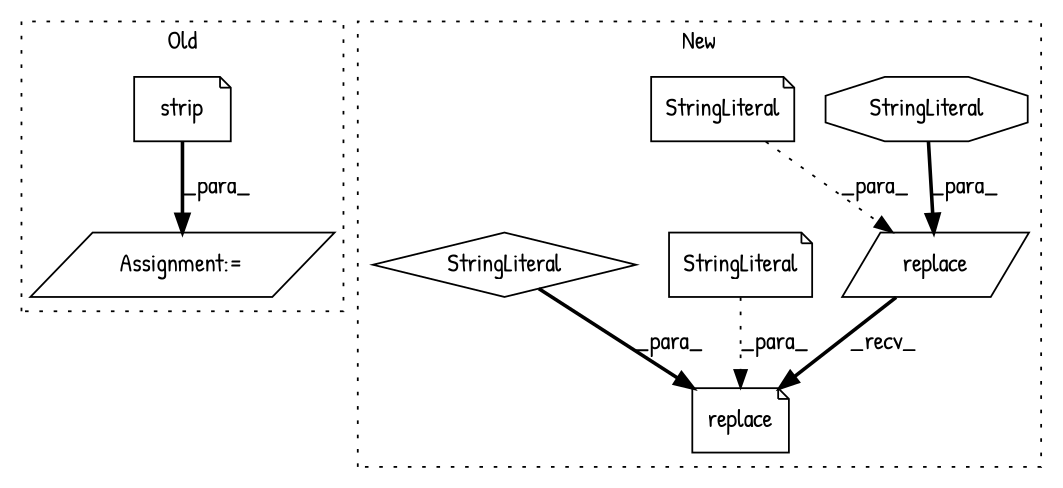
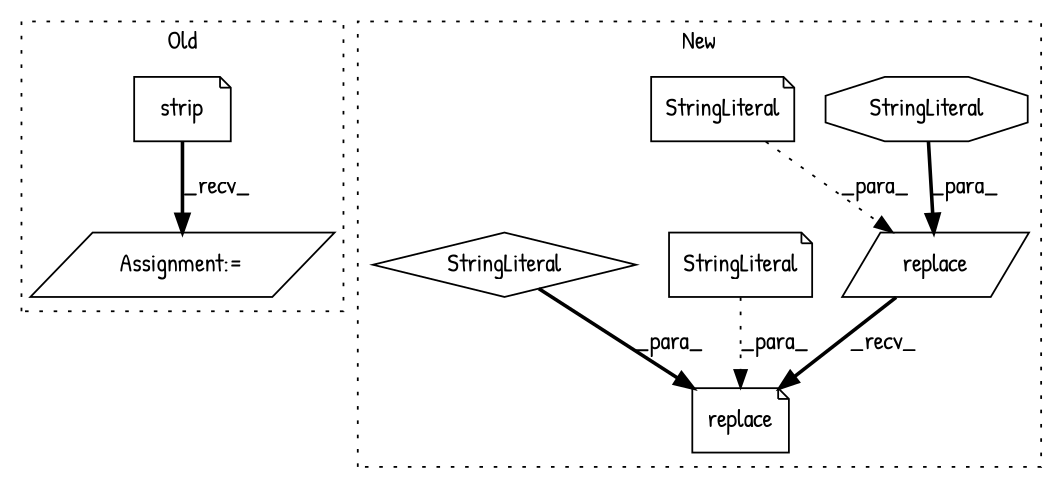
(217, 187) -> (217, 187)
